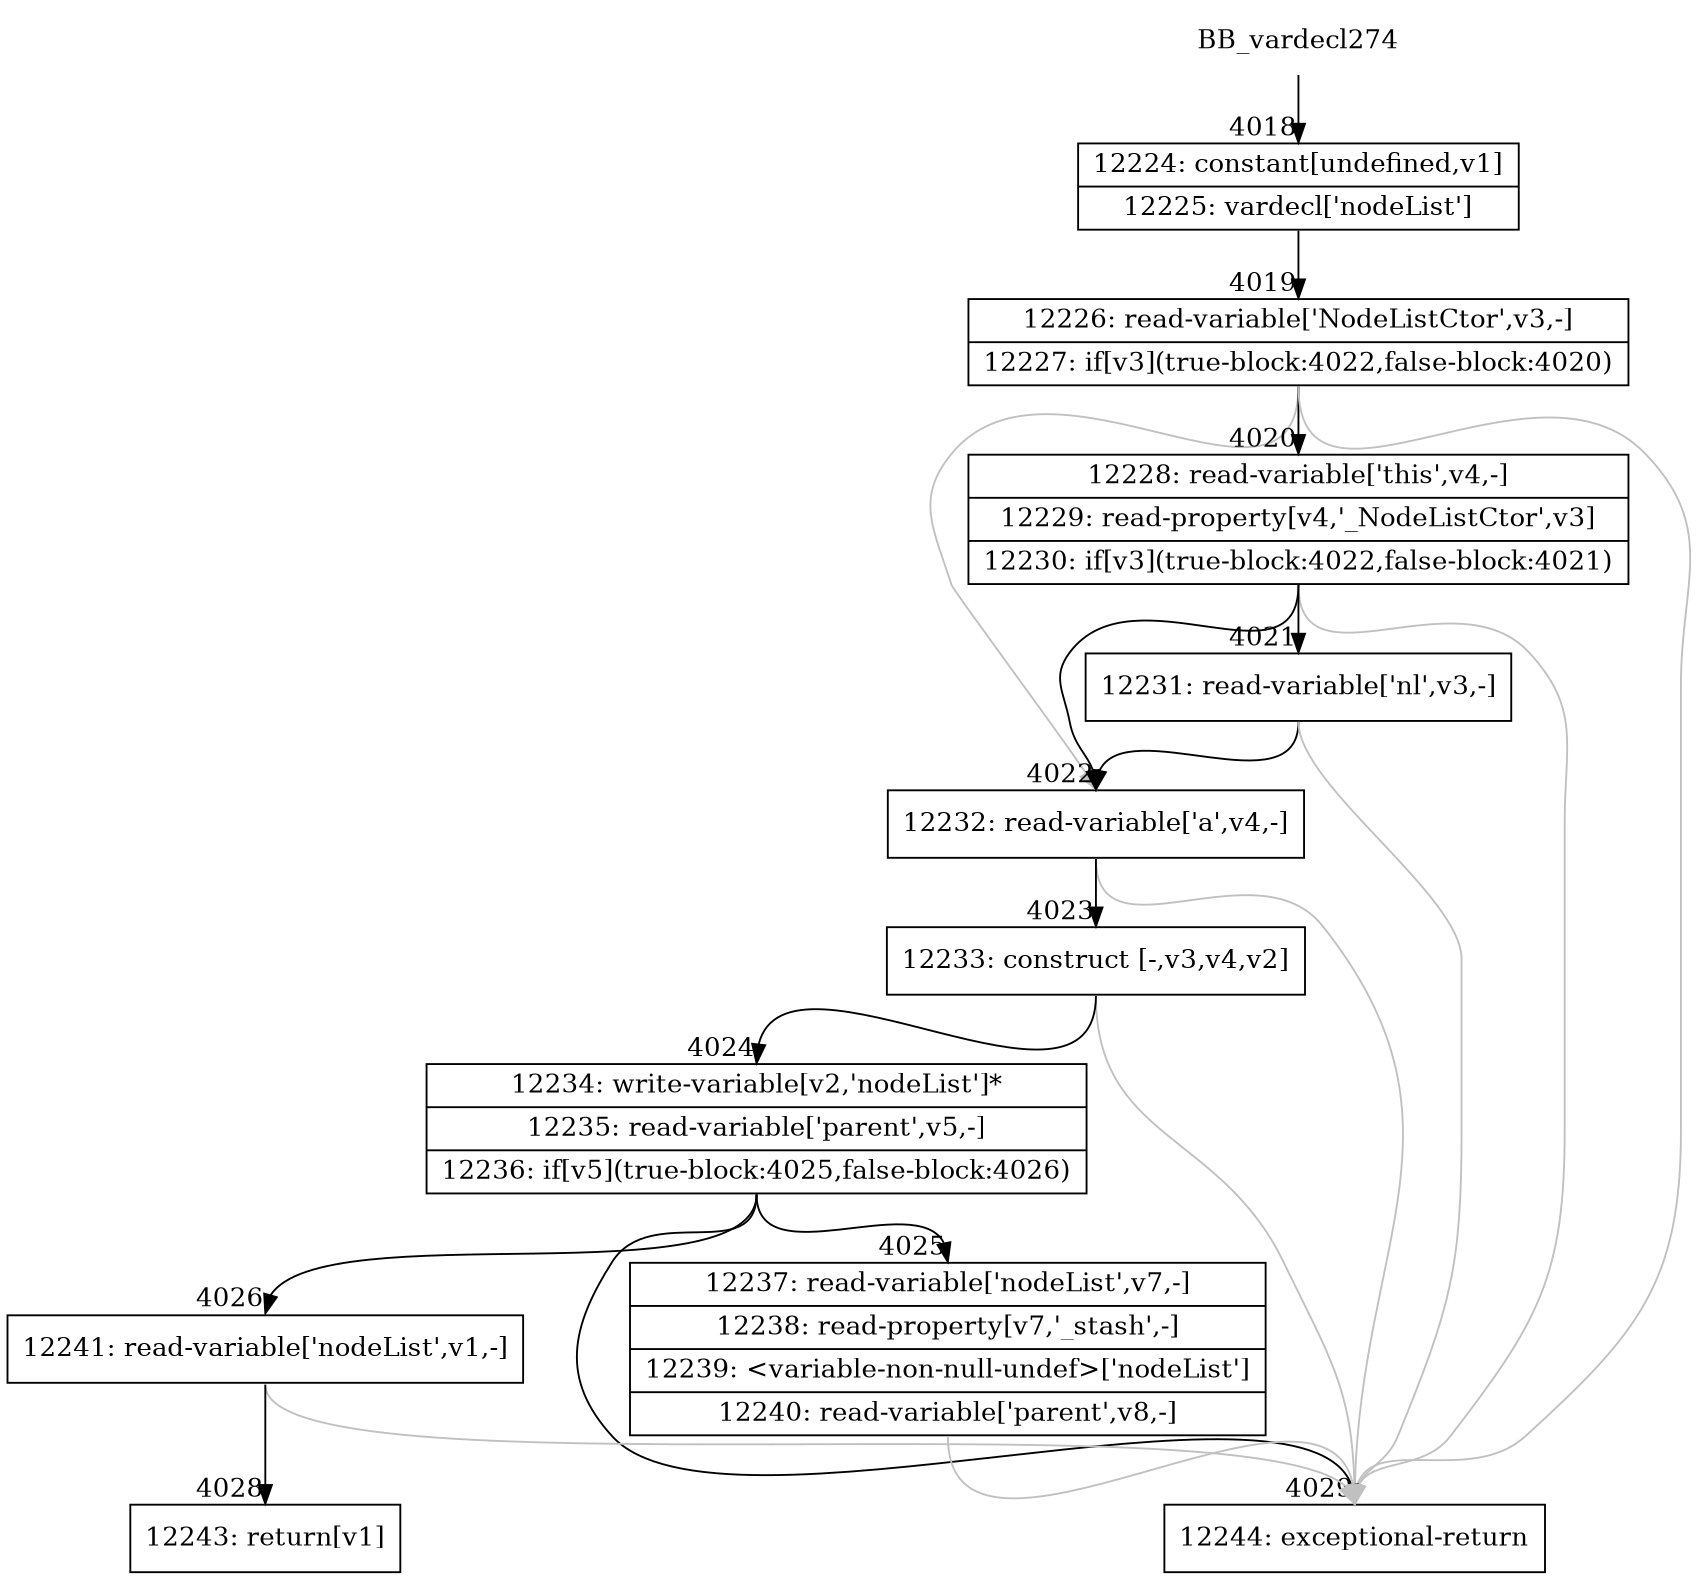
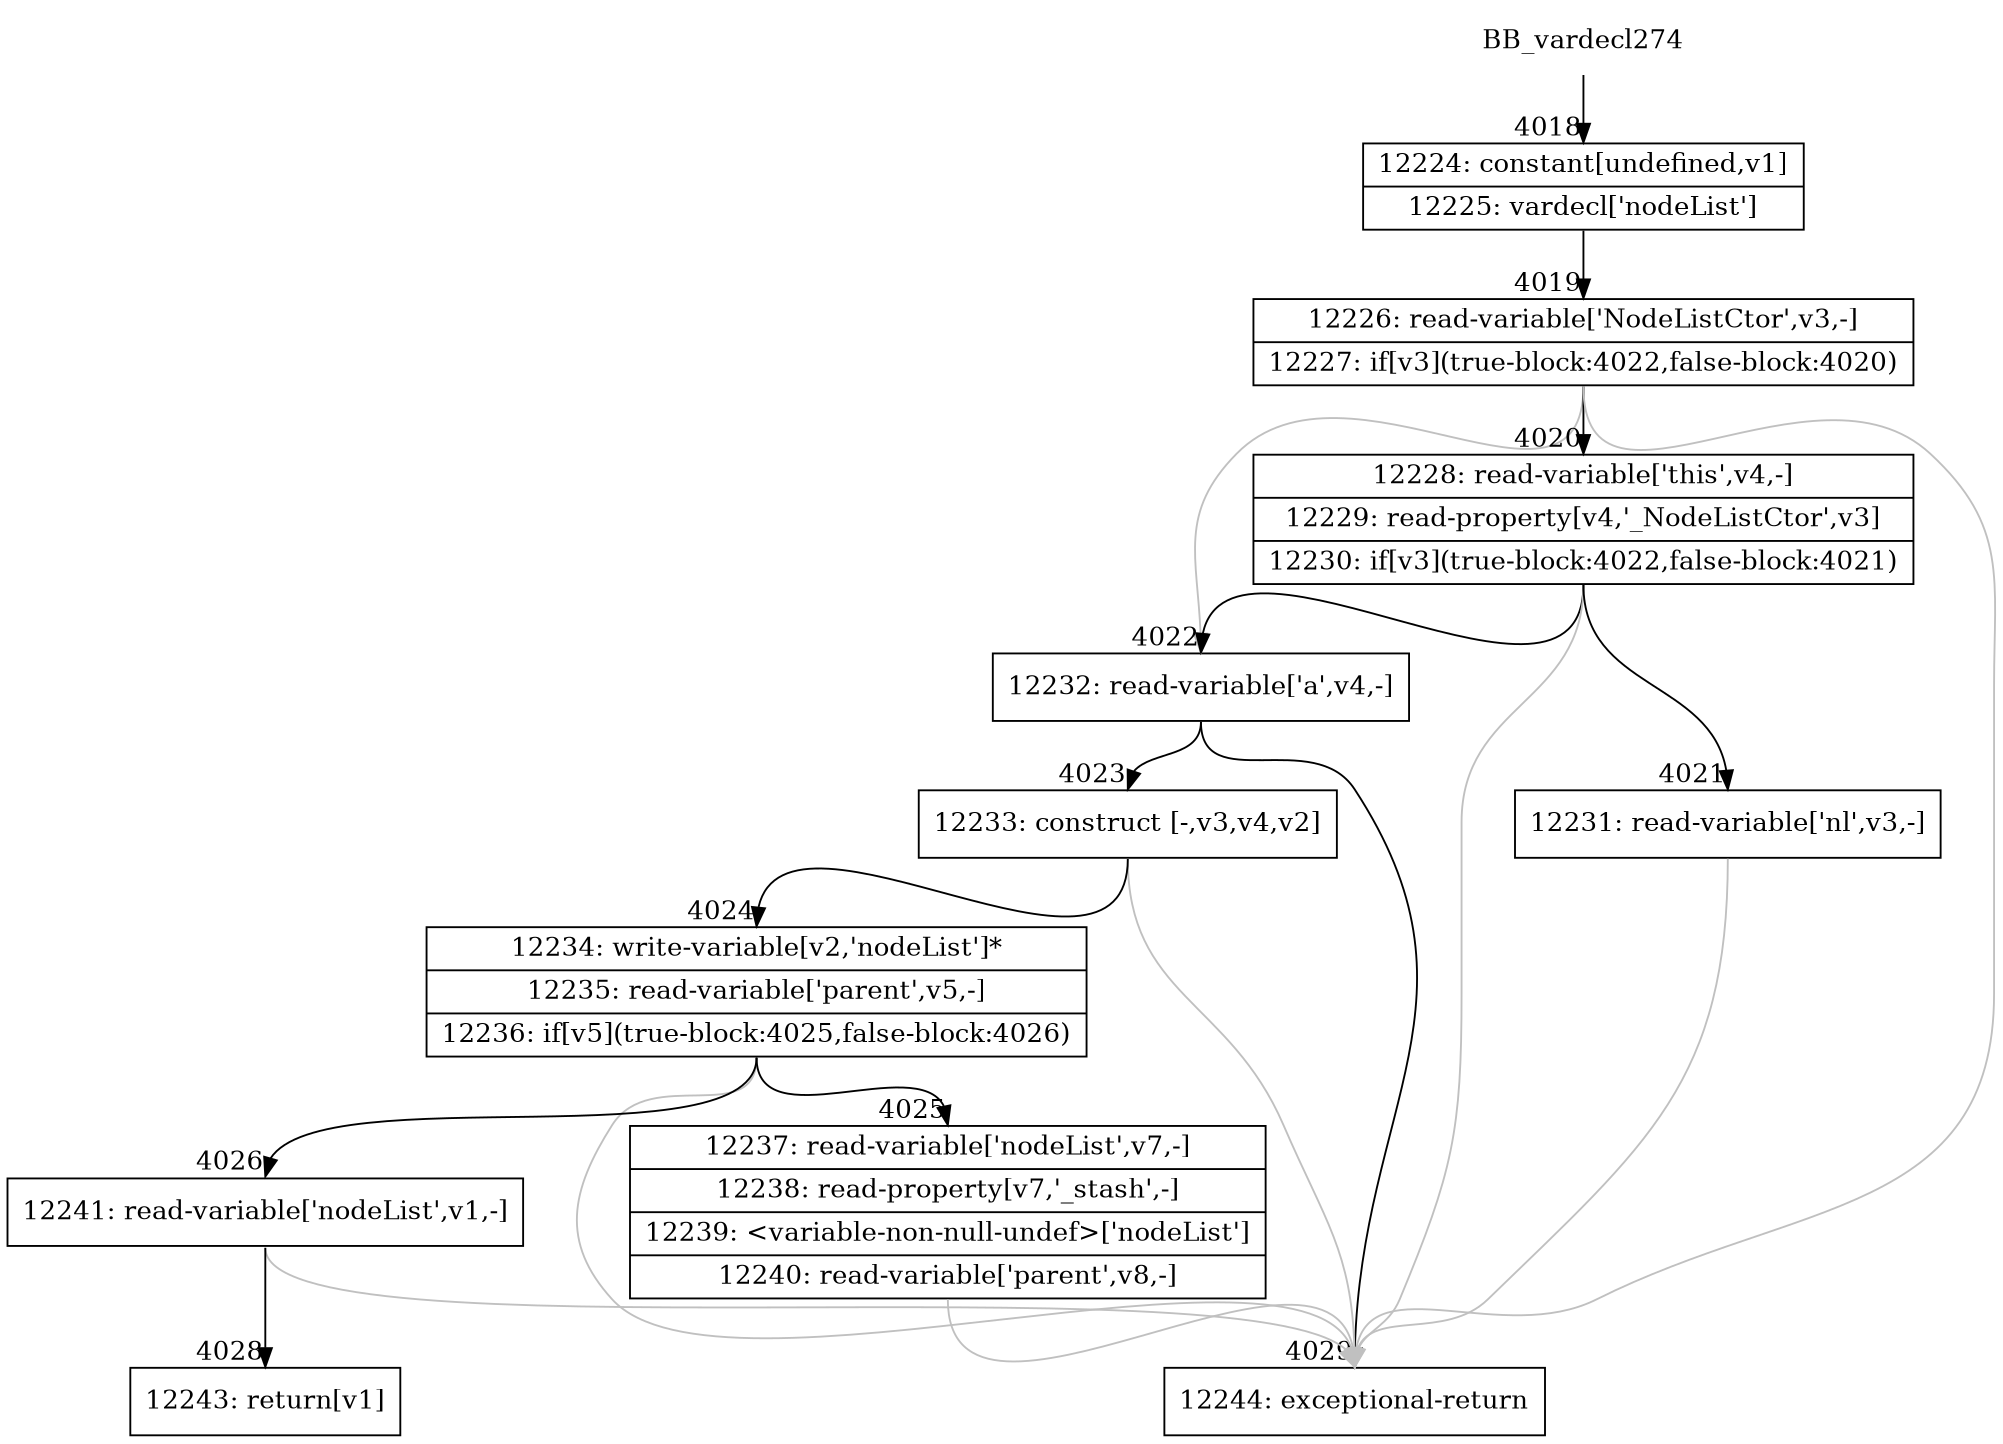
(1206, 757) -> none
(1395, 1066) -> (1416, 973)
(802, 1473) -> (802, 1336)
